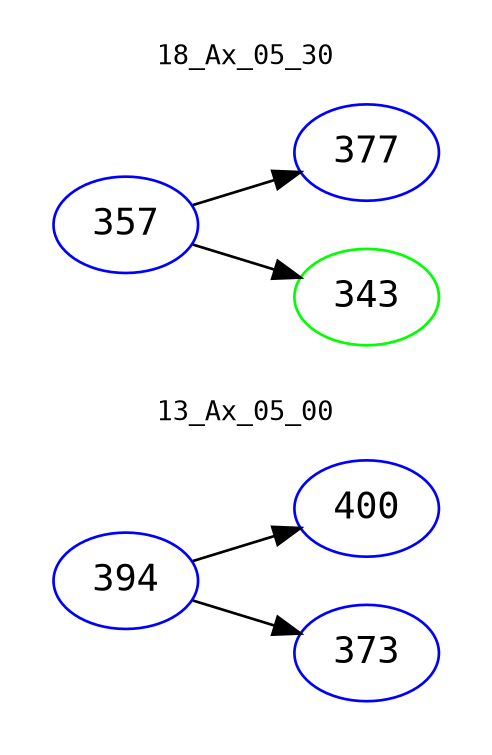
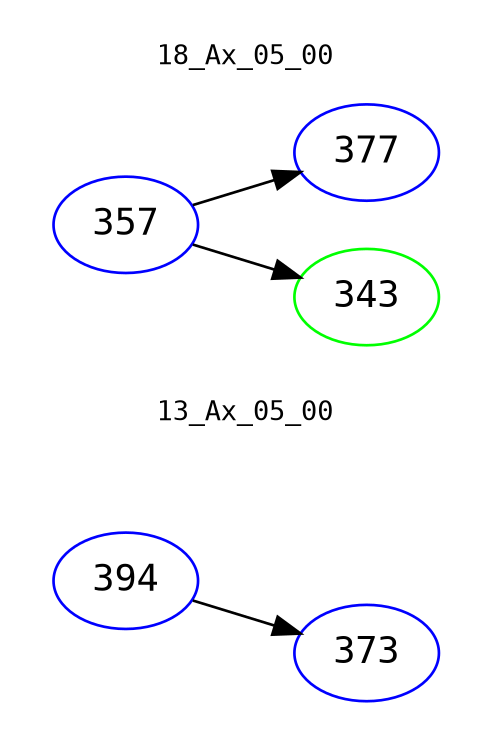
(246, 58) -> (246, 58)
(367, 509) -> none
